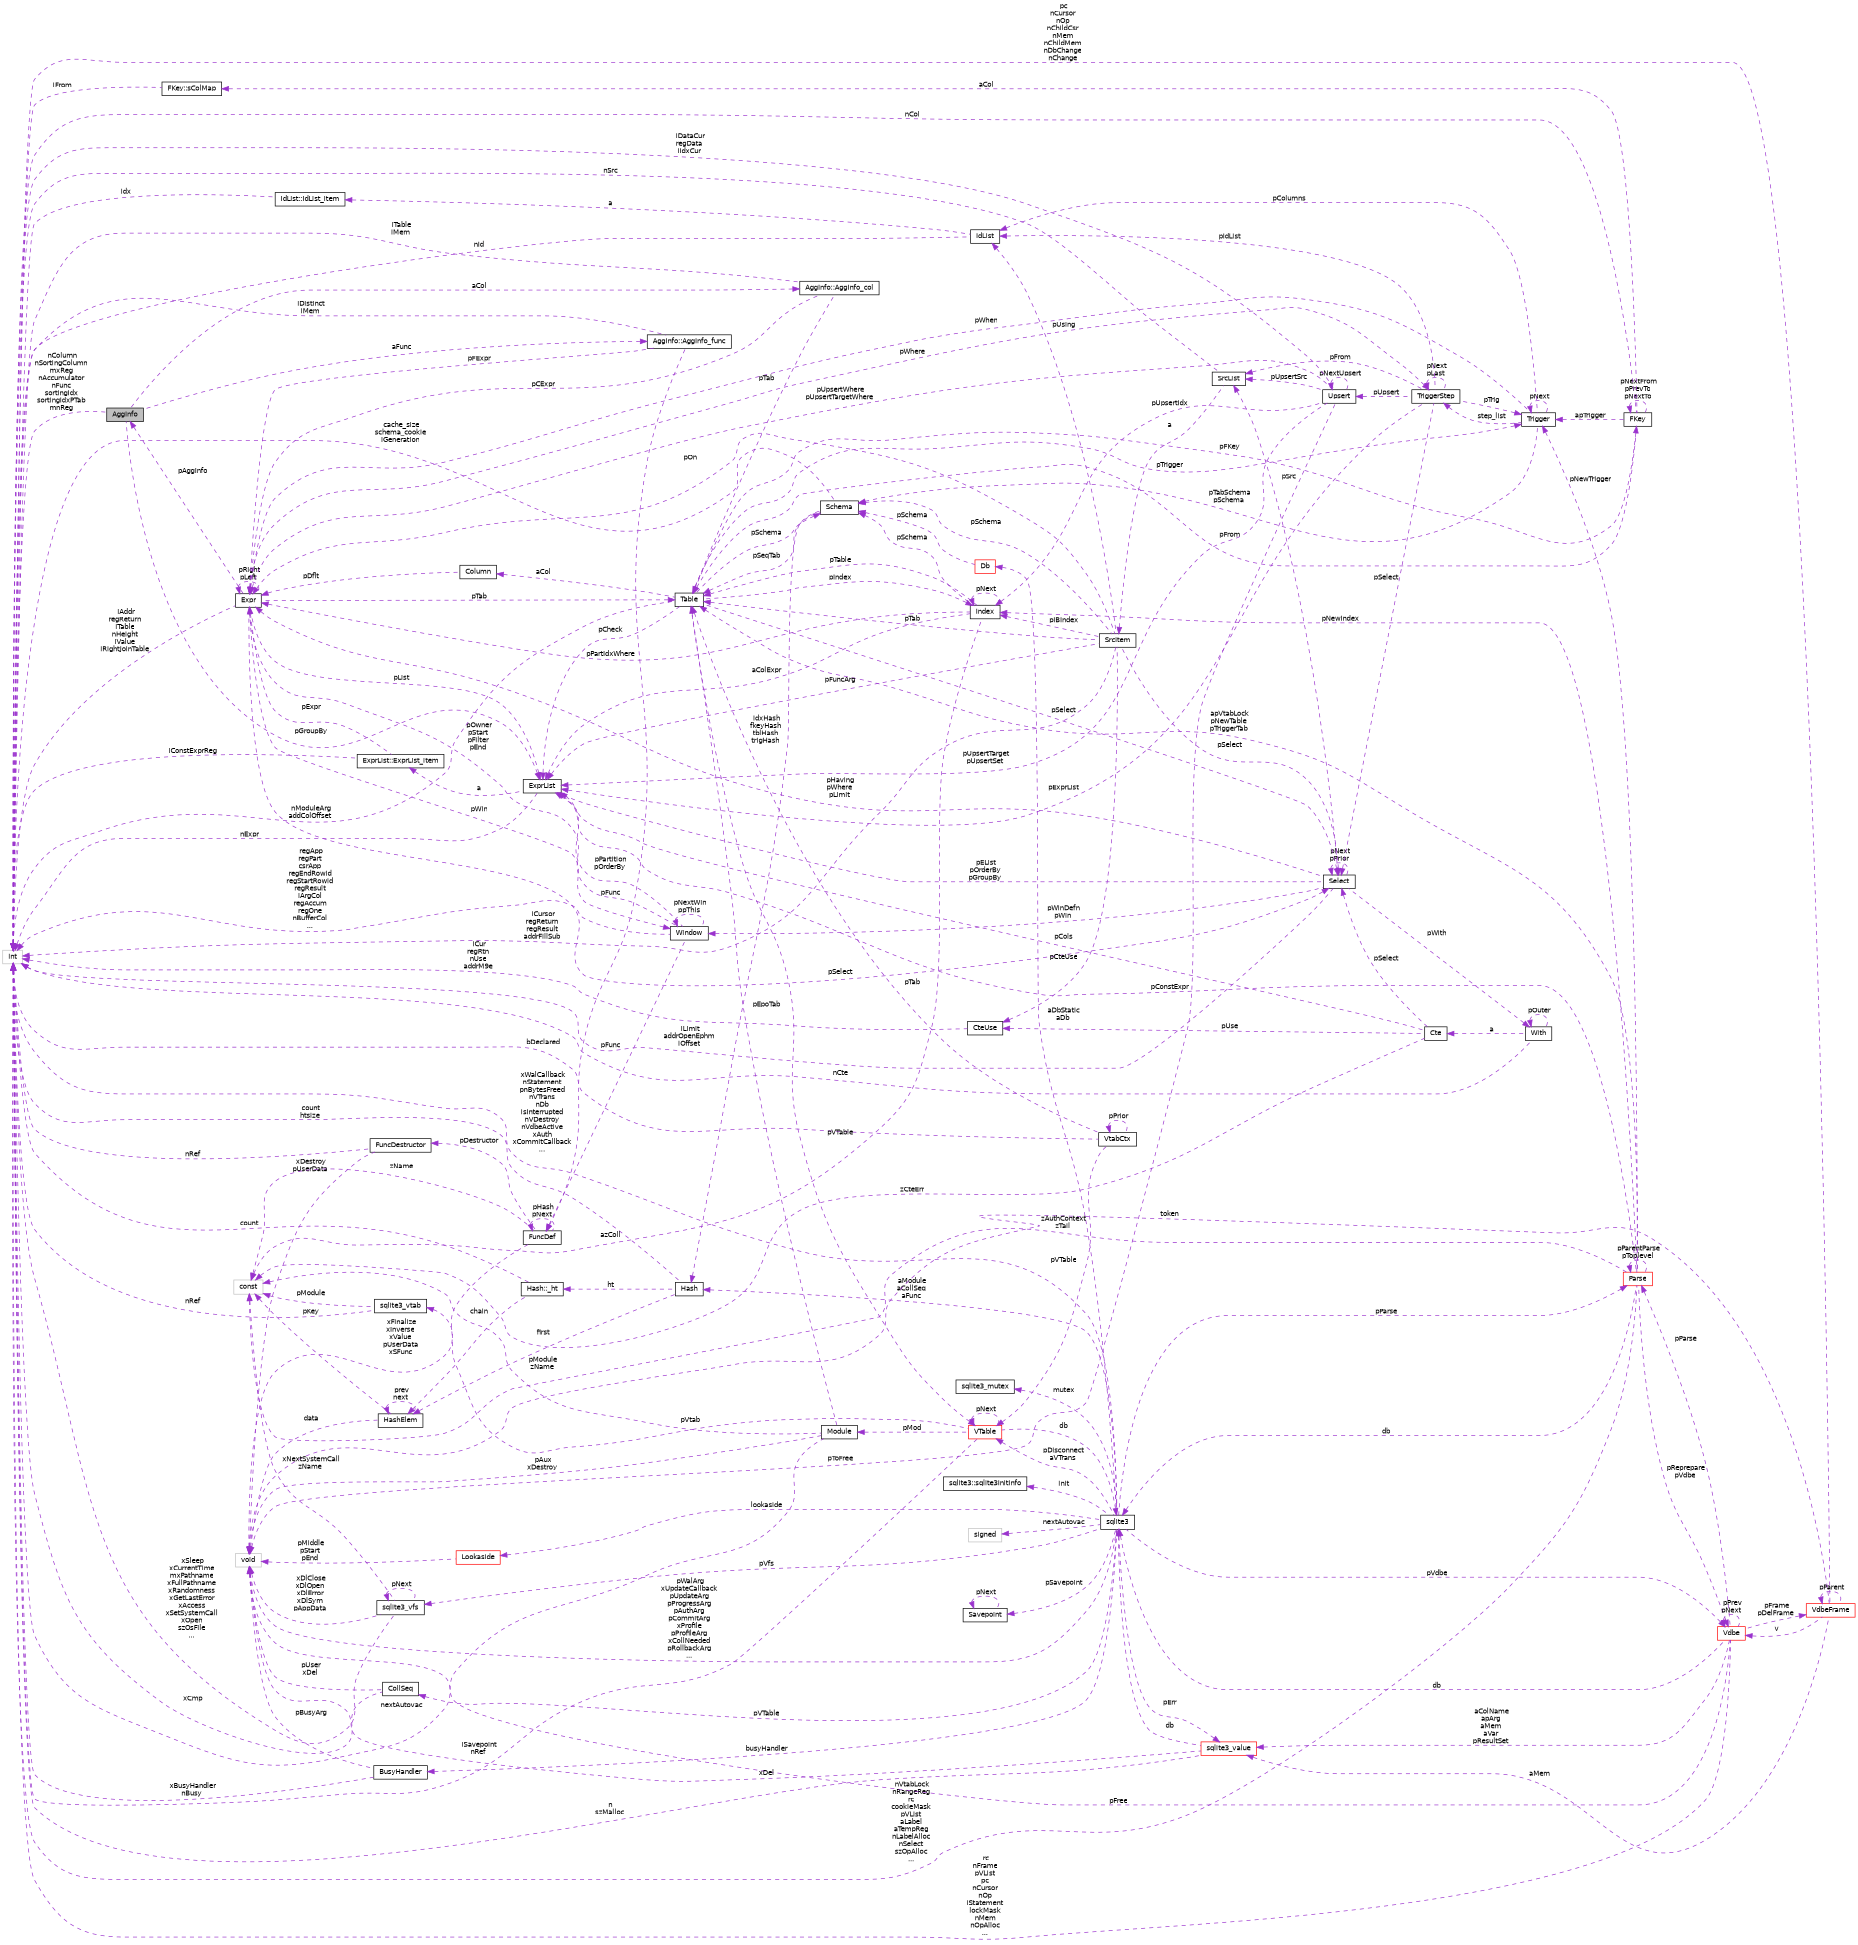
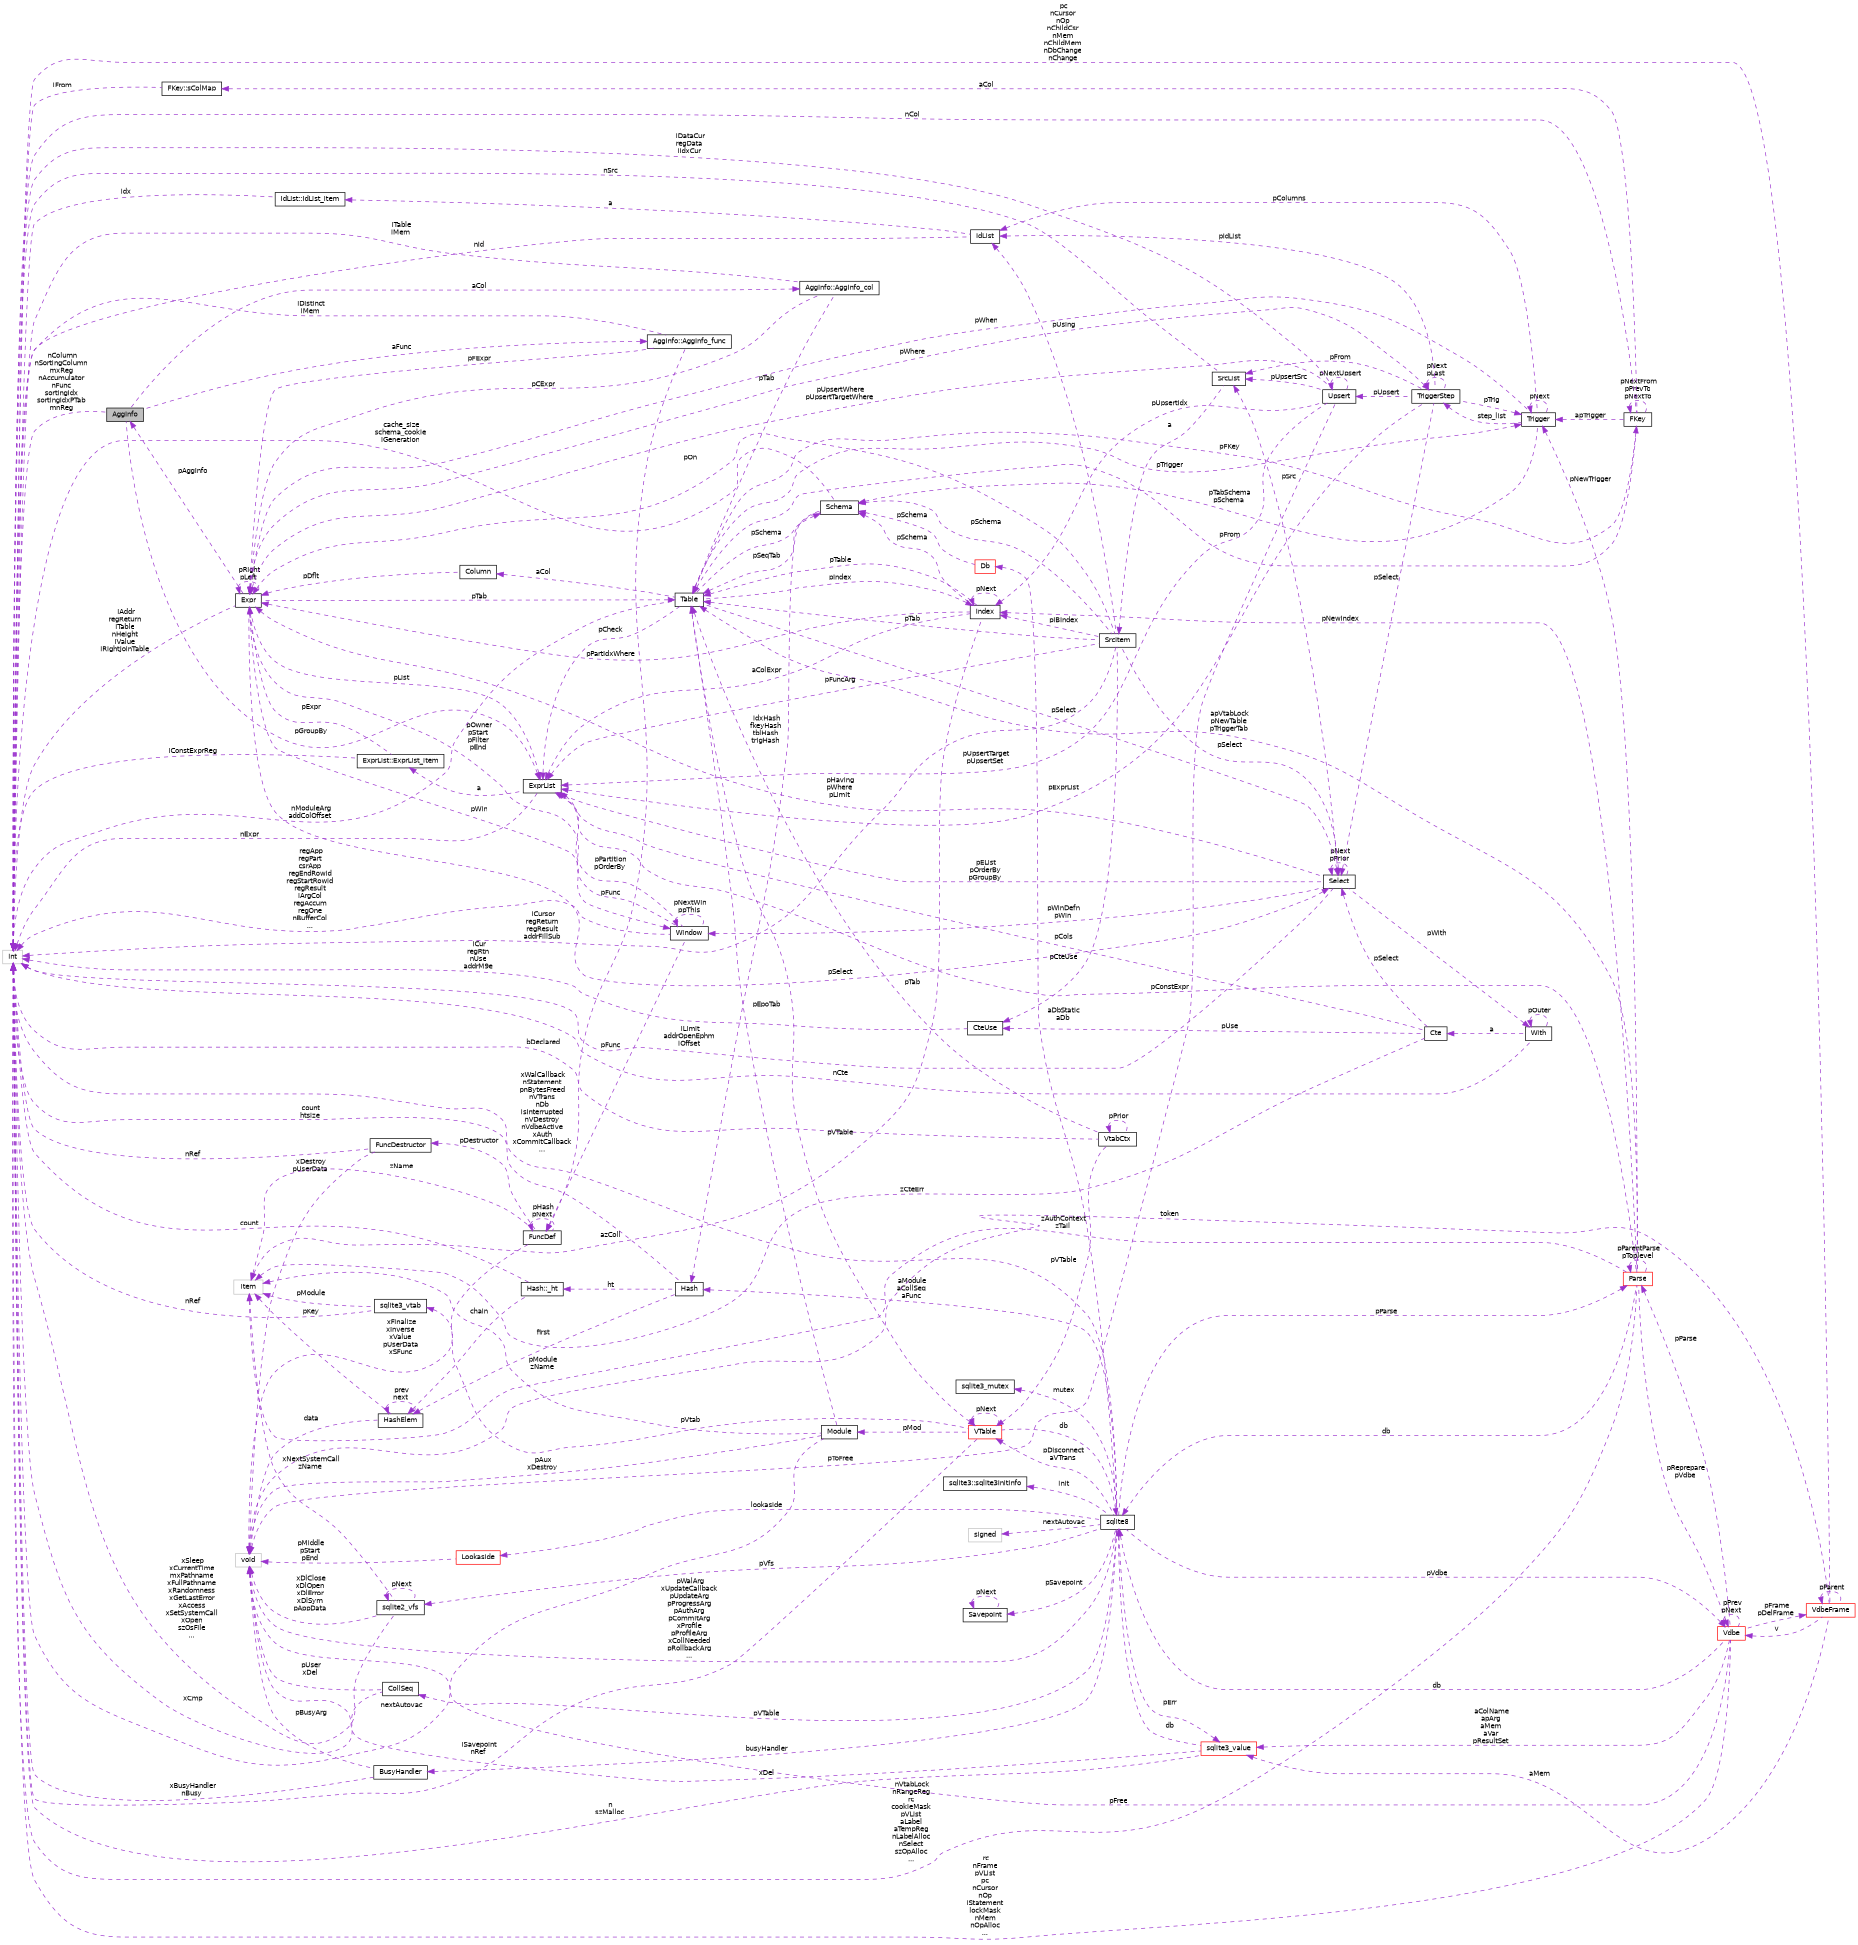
(248, 1287) -> (248, 1287)
(1118, 1522) -> (1118, 1522)
(401, 1608) -> (401, 1608)
